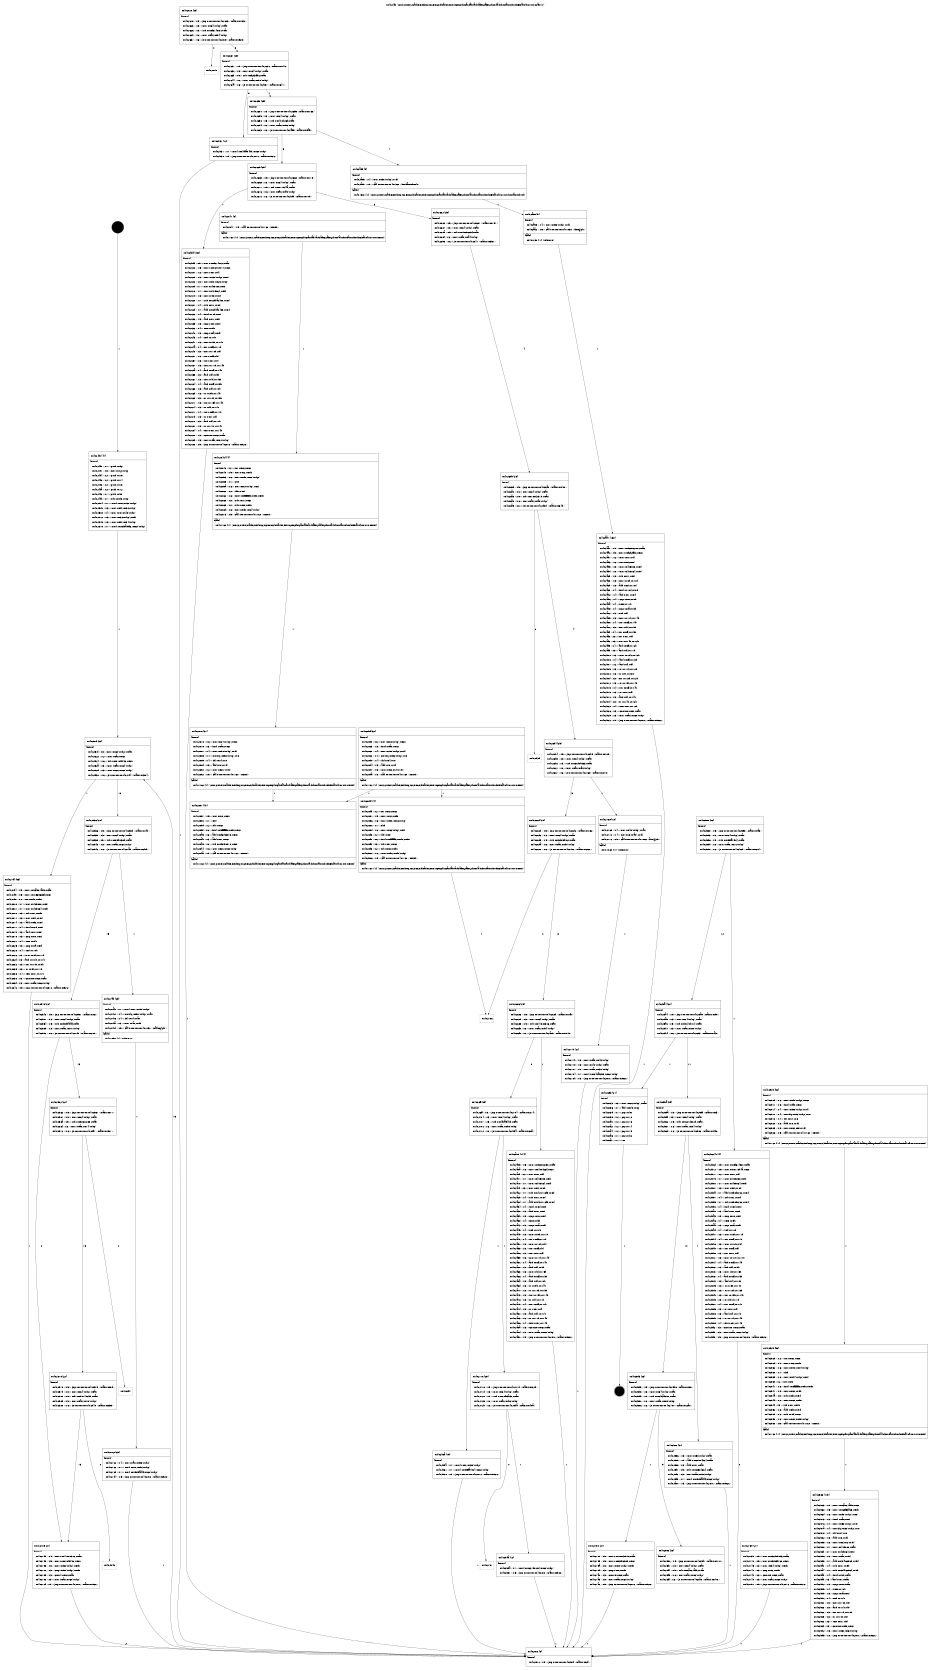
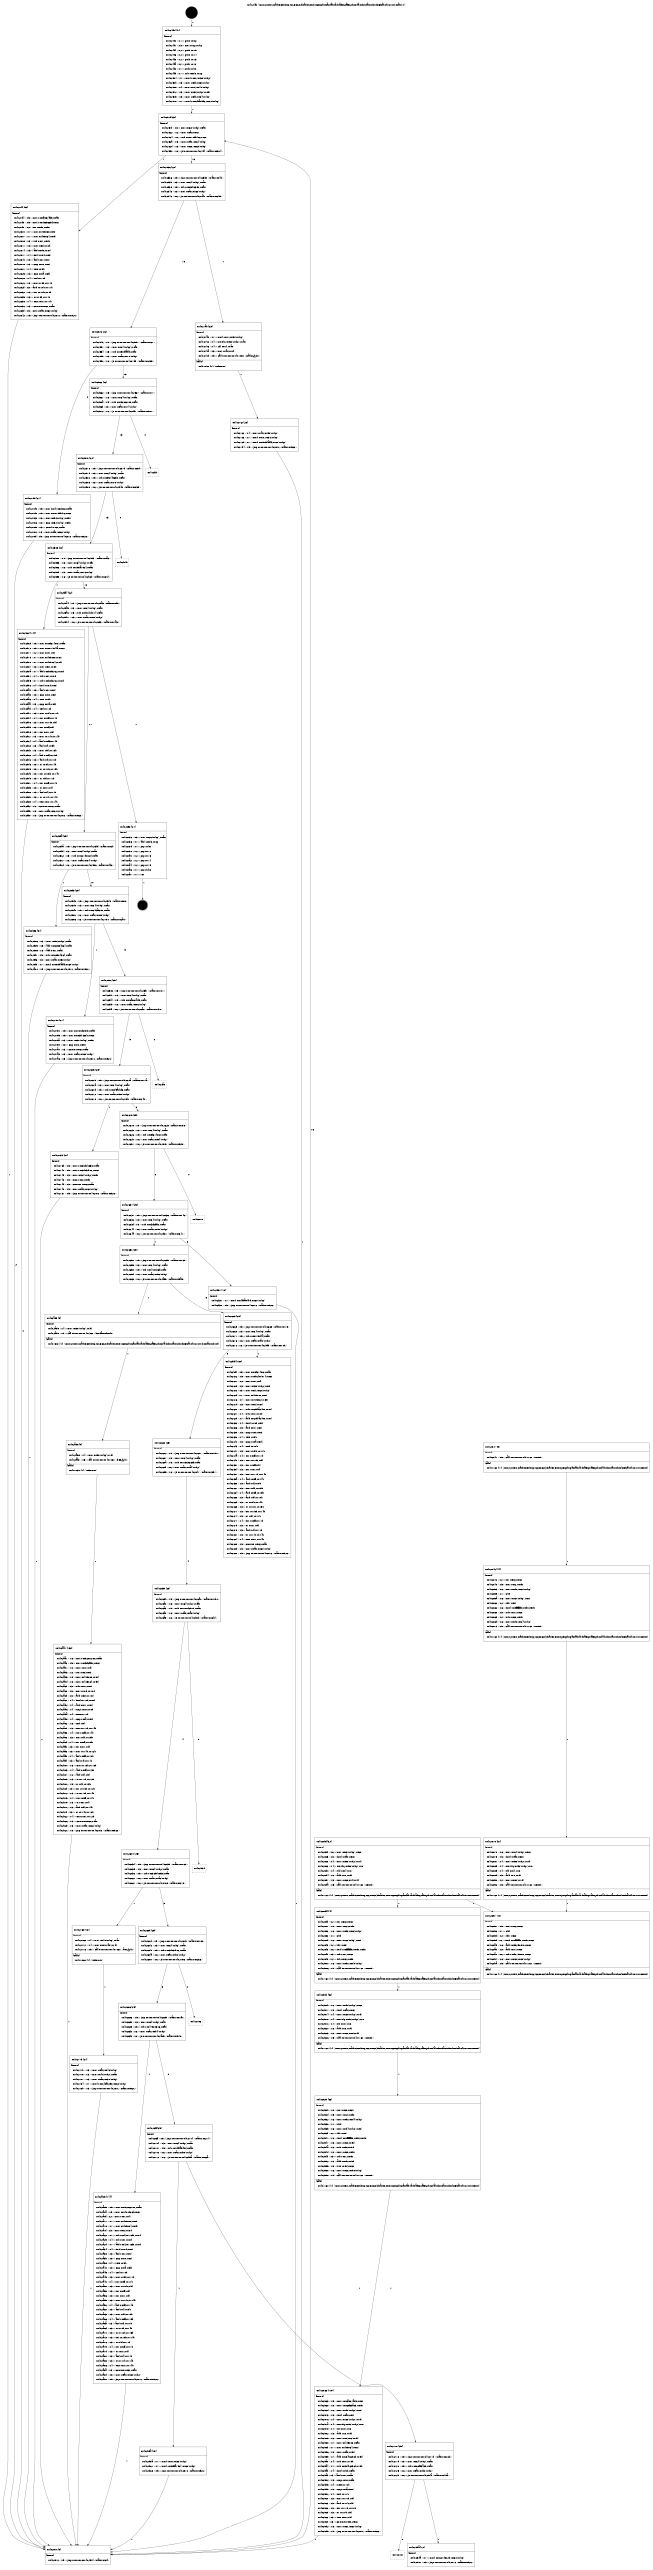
(468, 943) -> (398, 1986)
none -> (116, 1085)
none -> (160, 1085)
(186, 1189) -> none
(75, 1475) -> (100, 517)
(545, 1611) -> none
